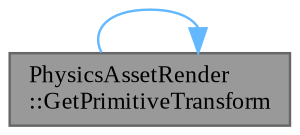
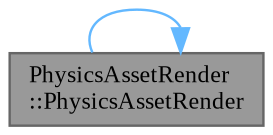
(150, 89) -> (137, 89)
